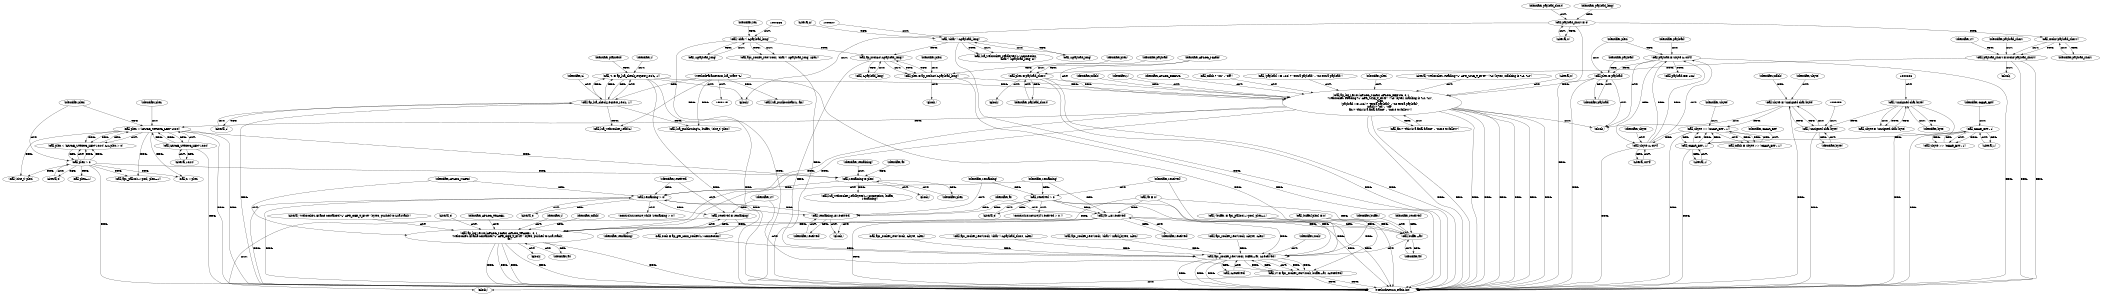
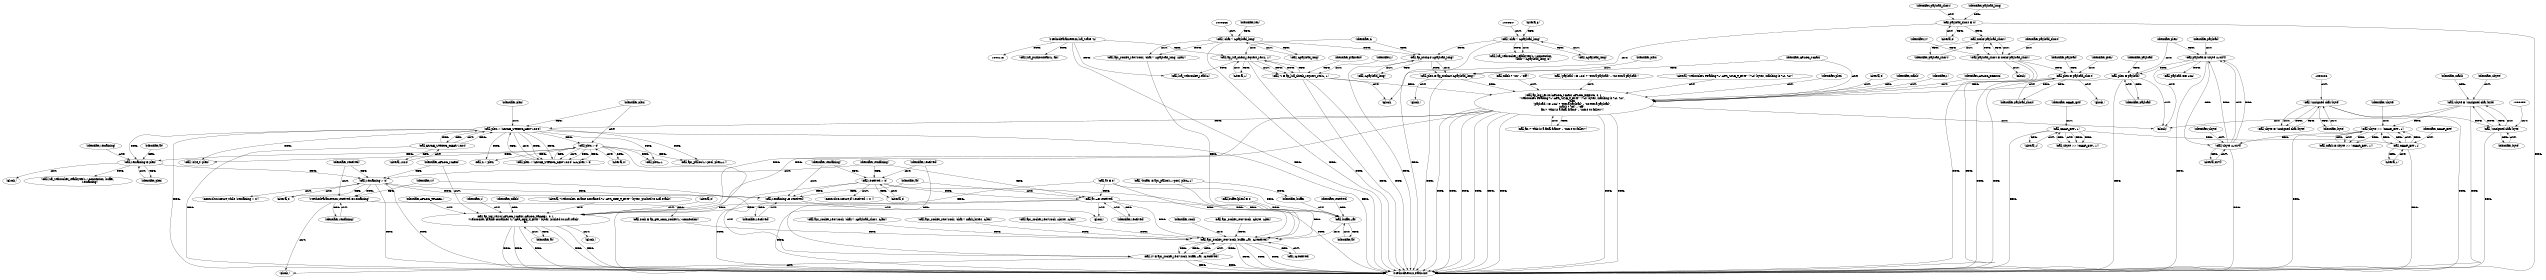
none -> (1995, 50)
(913, 66) -> (1396, 48)
(723, 85) -> (1038, 48)
(700, 129) -> none
none -> (556, 136)
none -> (599, 138)
(186, 146) -> (442, 146)
(730, 216) -> (339, 199)
(1355, 223) -> (1245, 186)
